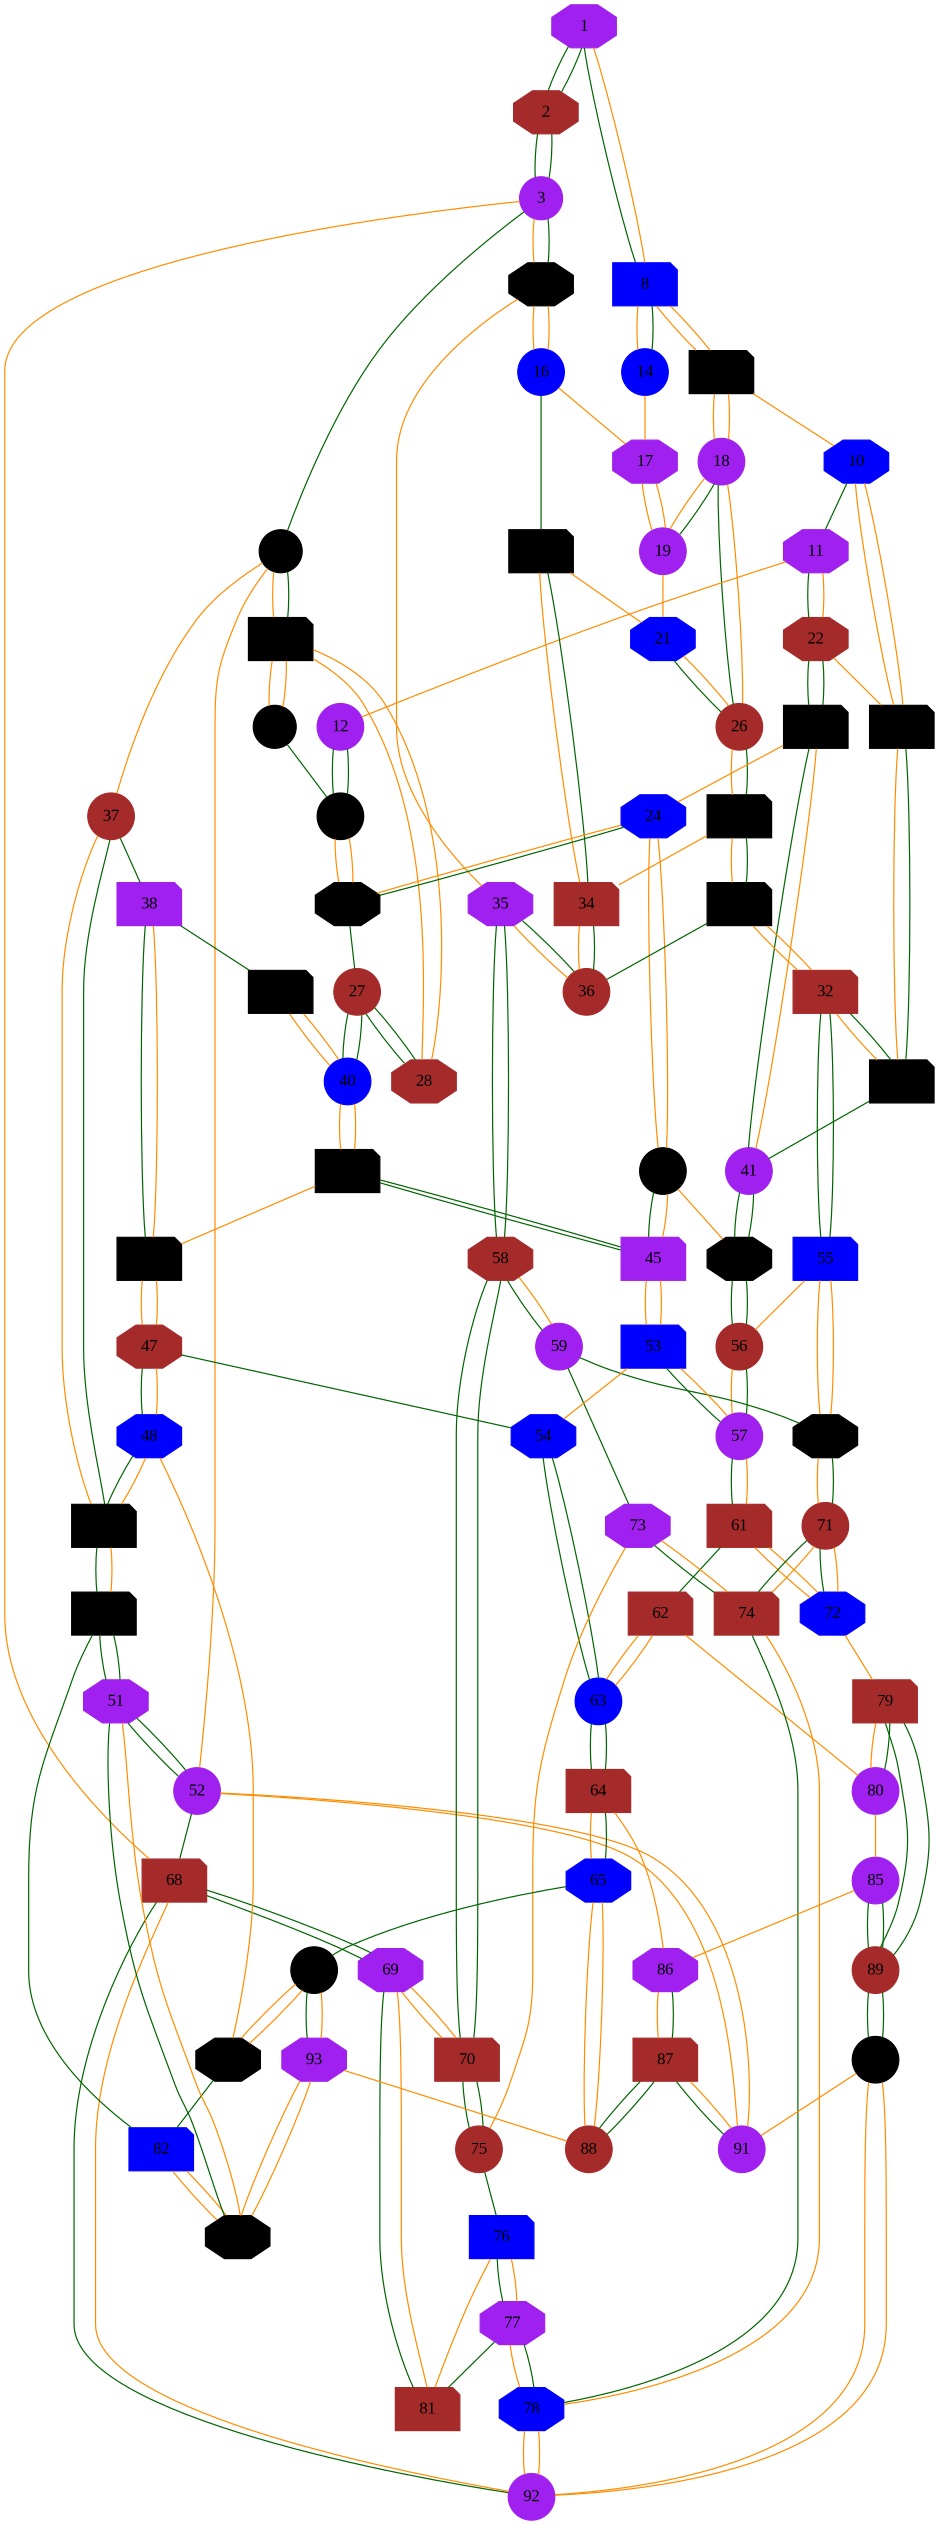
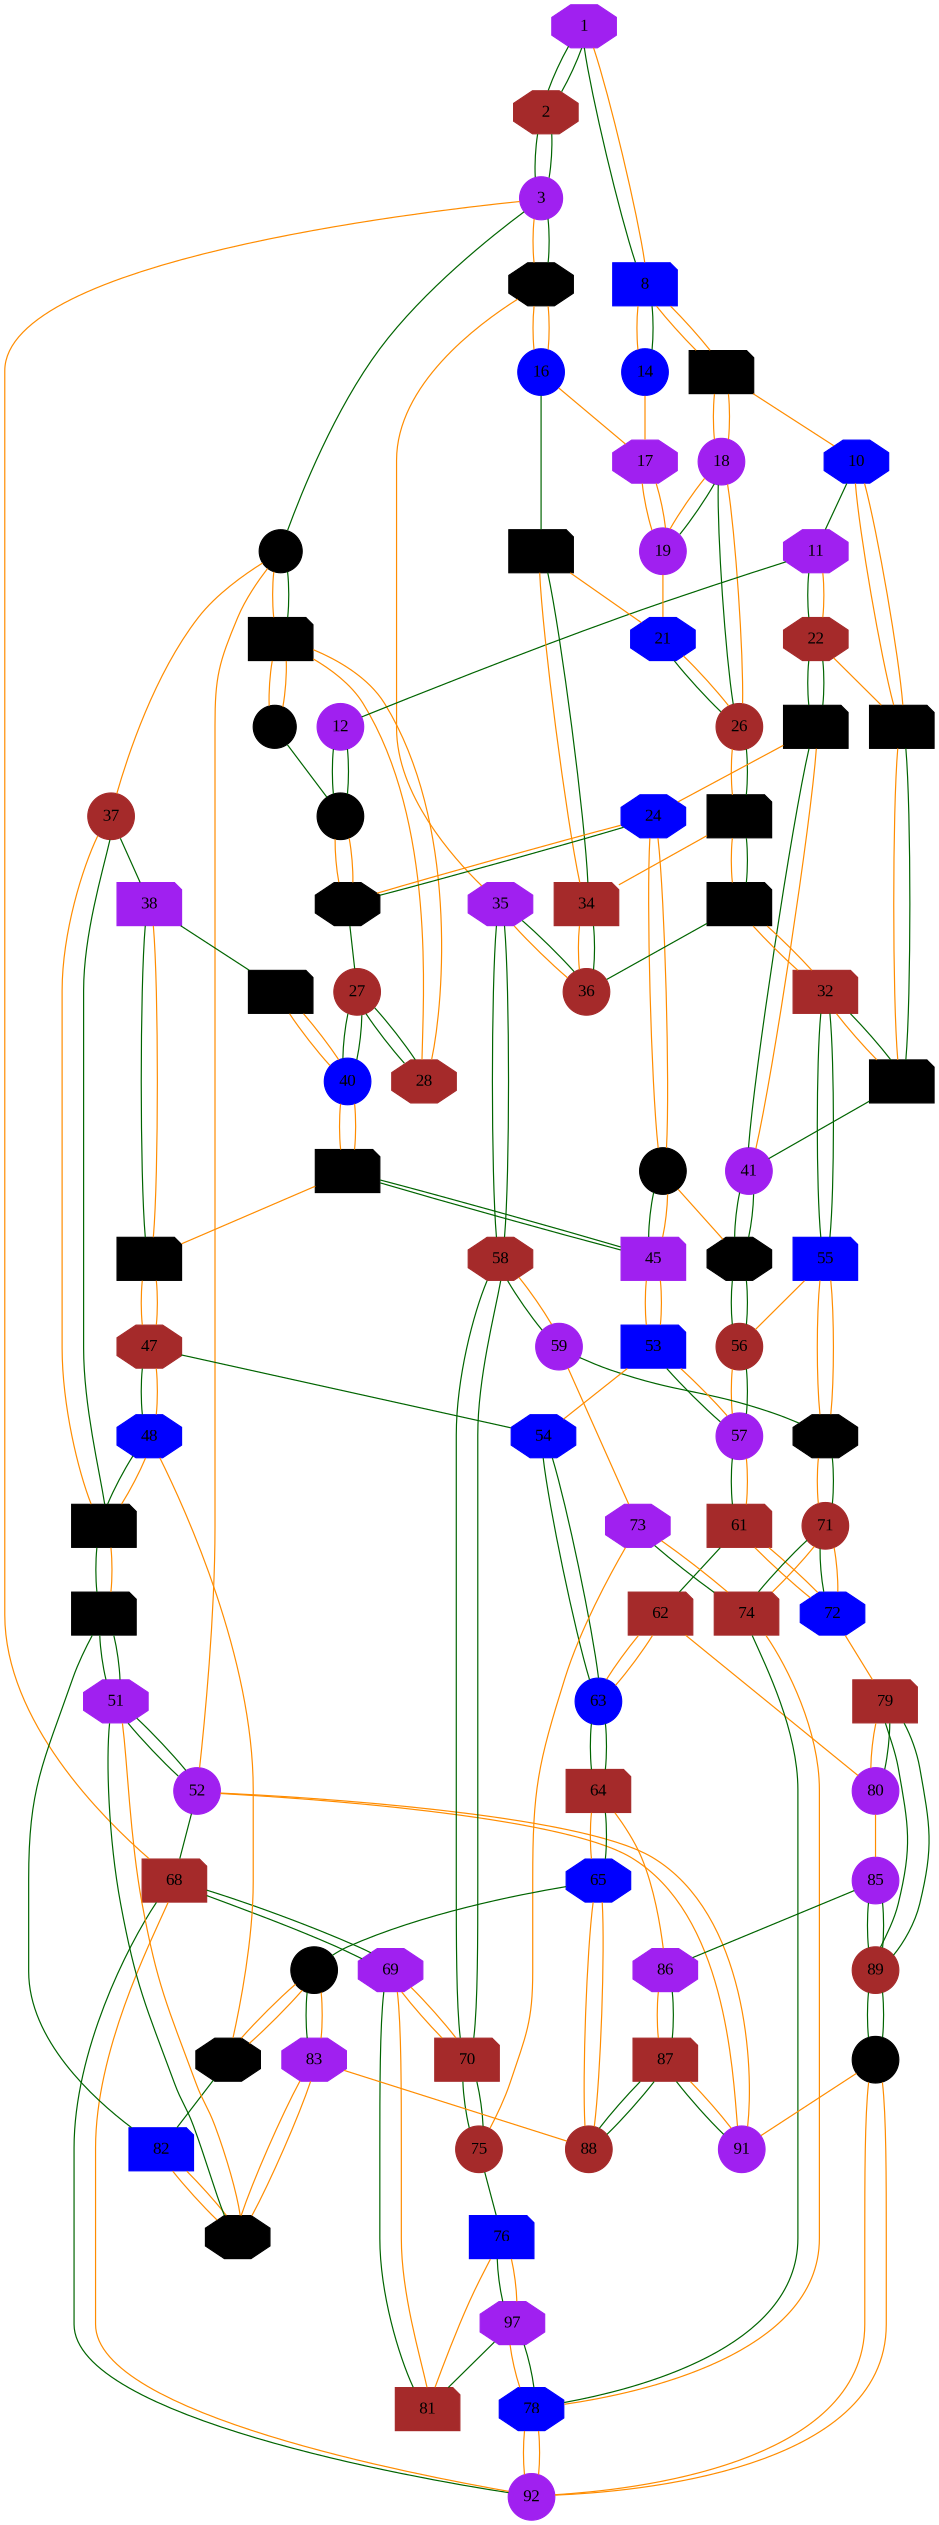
(572, 635) -> (572, 635)
(598, 1436) -> (598, 1436)
(773, 1924) -> (773, 1924)
(314, 2060) -> (314, 2060)
(512, 2323) -> (512, 2323)
